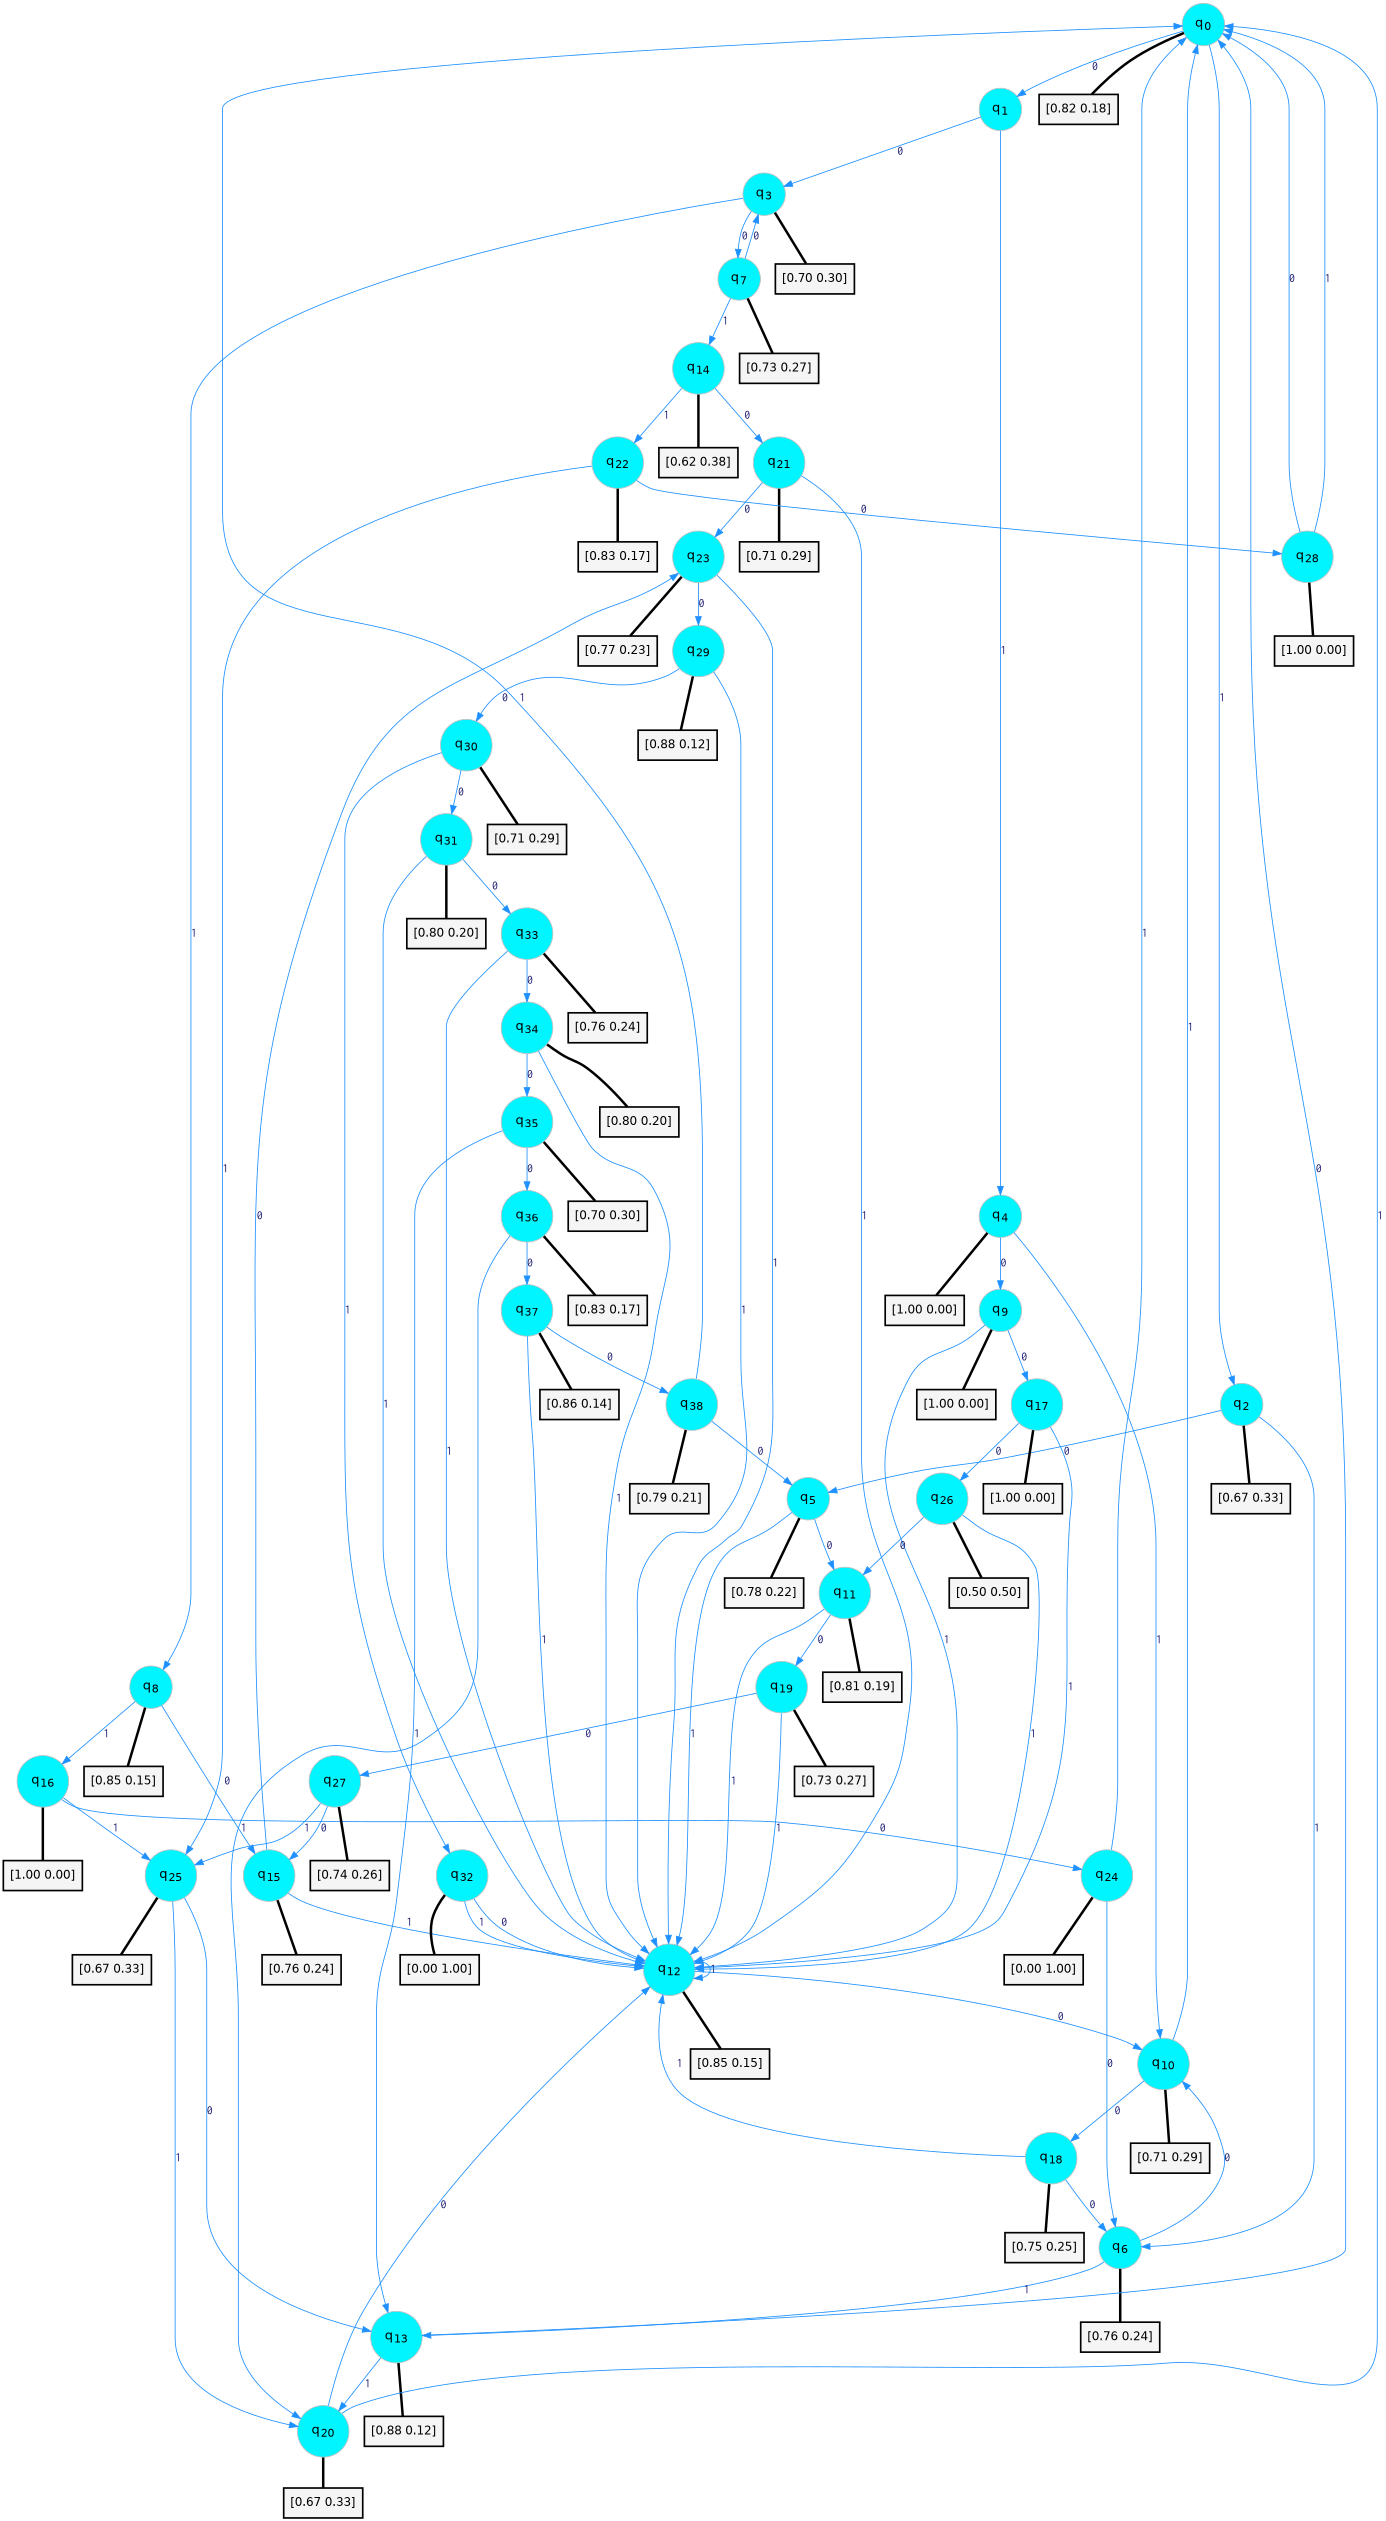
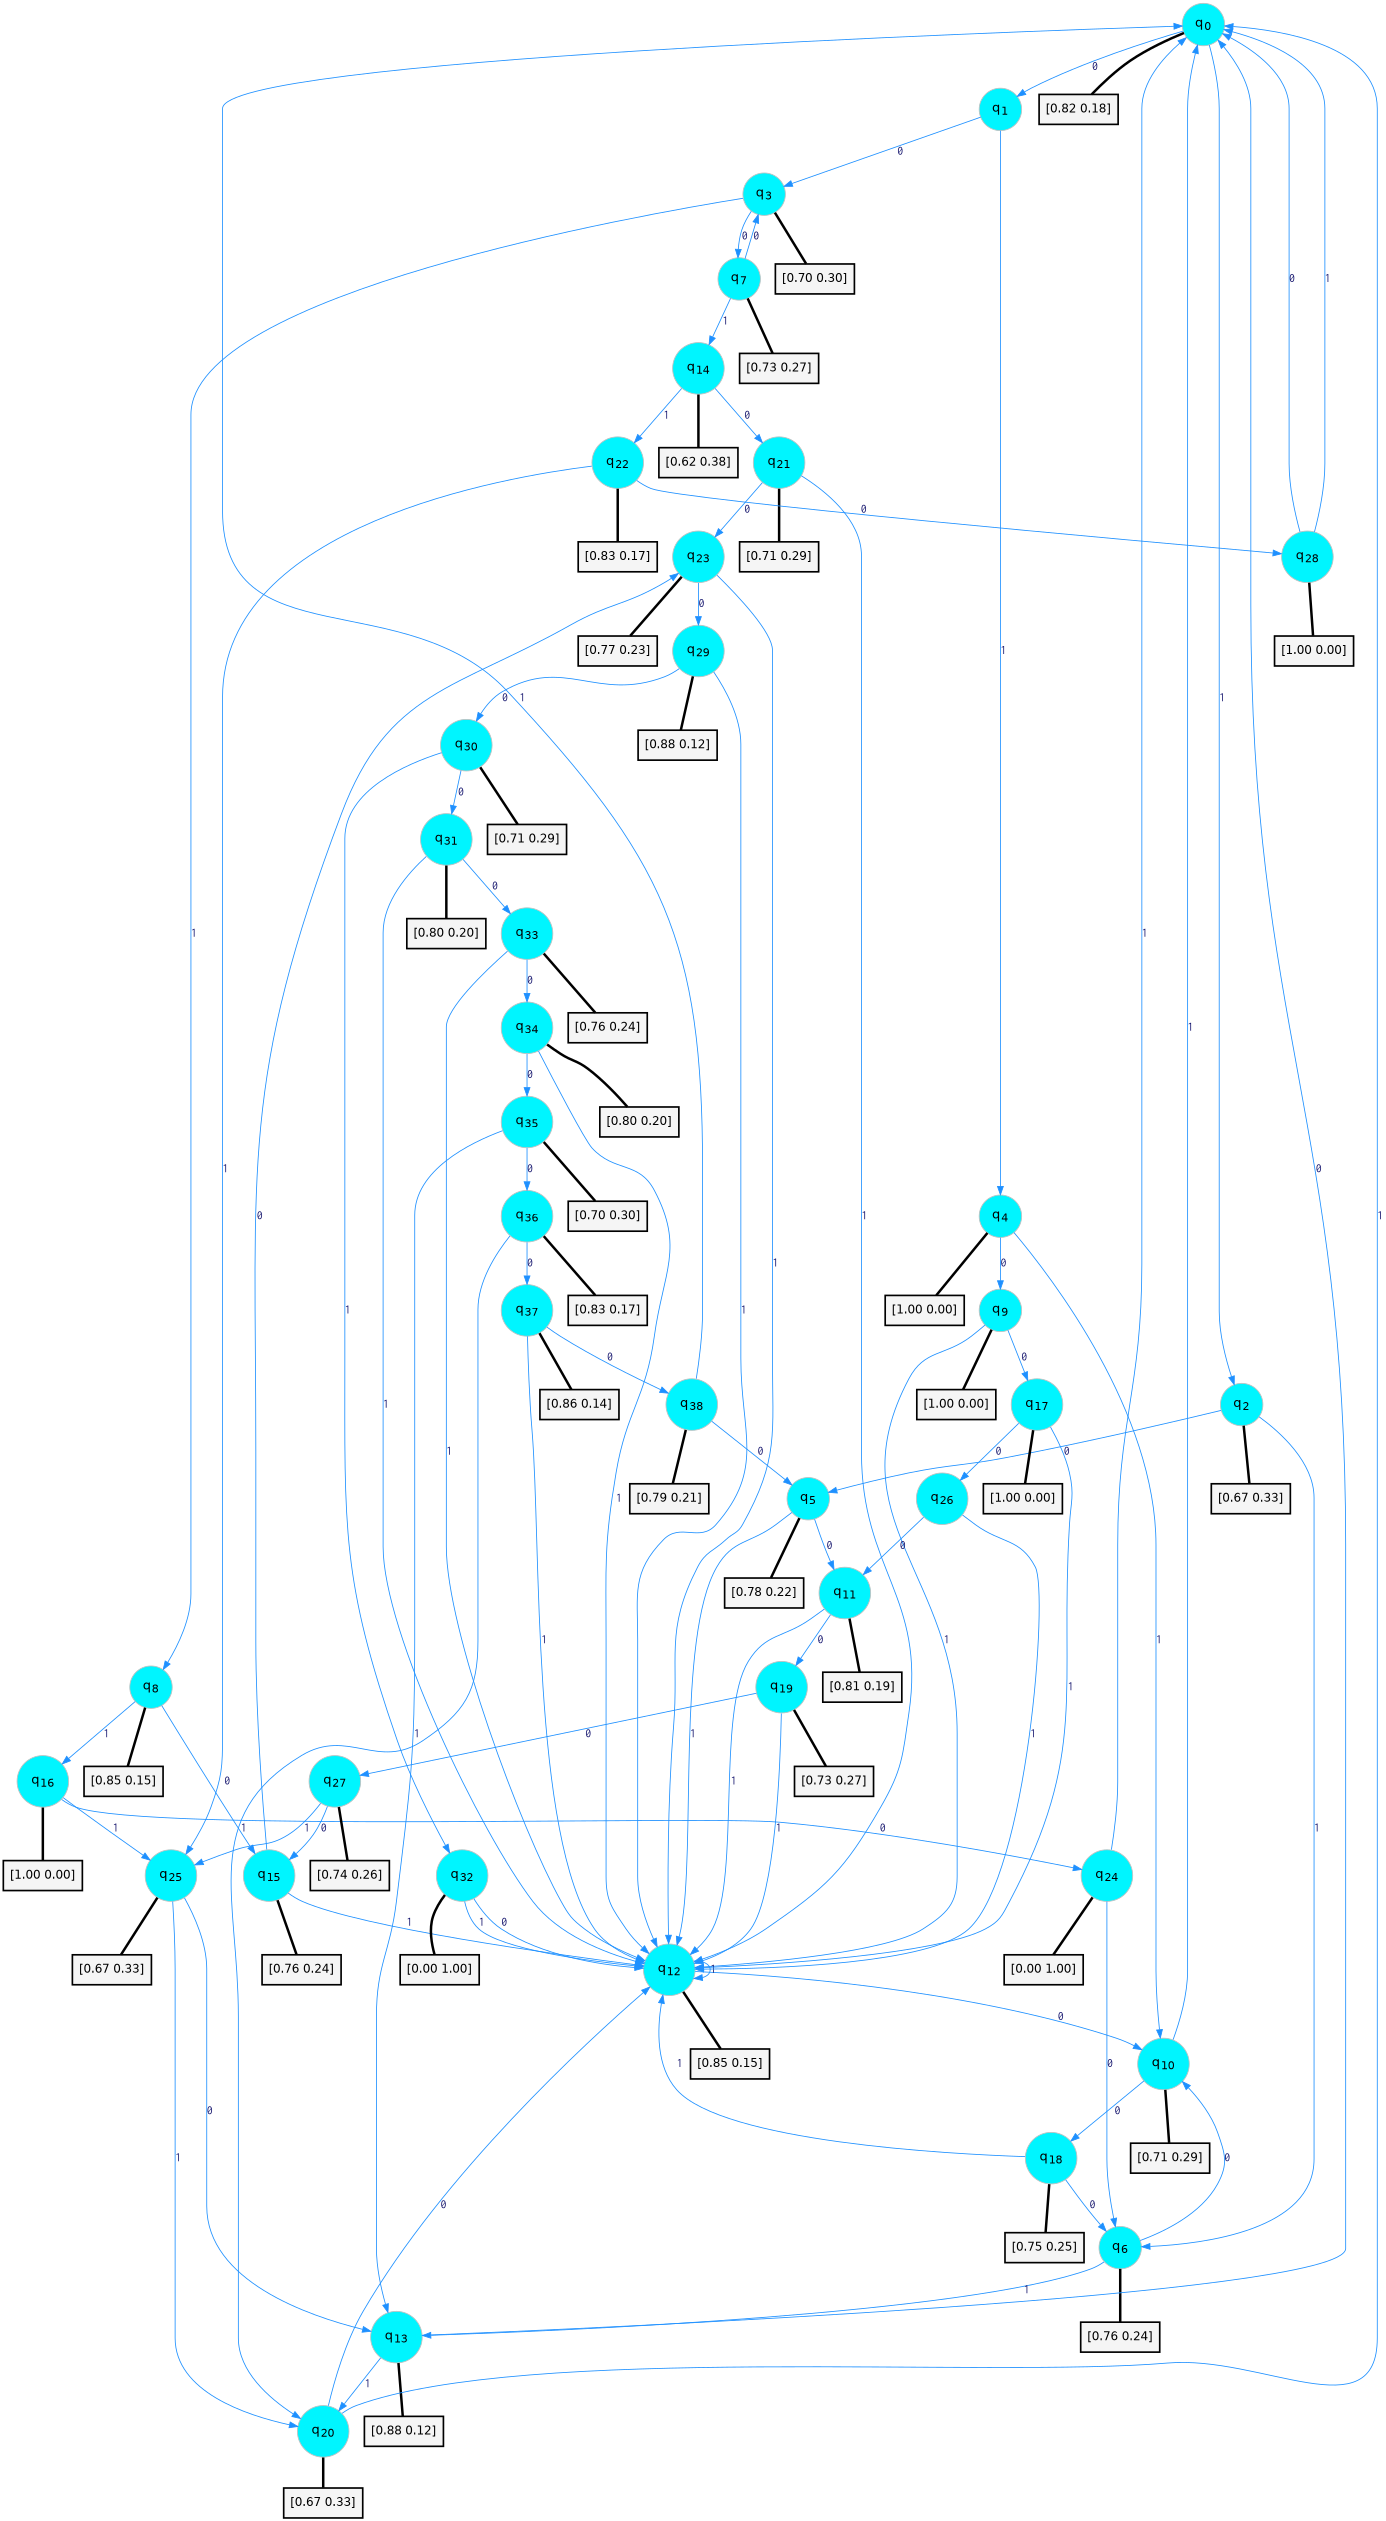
(989, 1593) -> none
